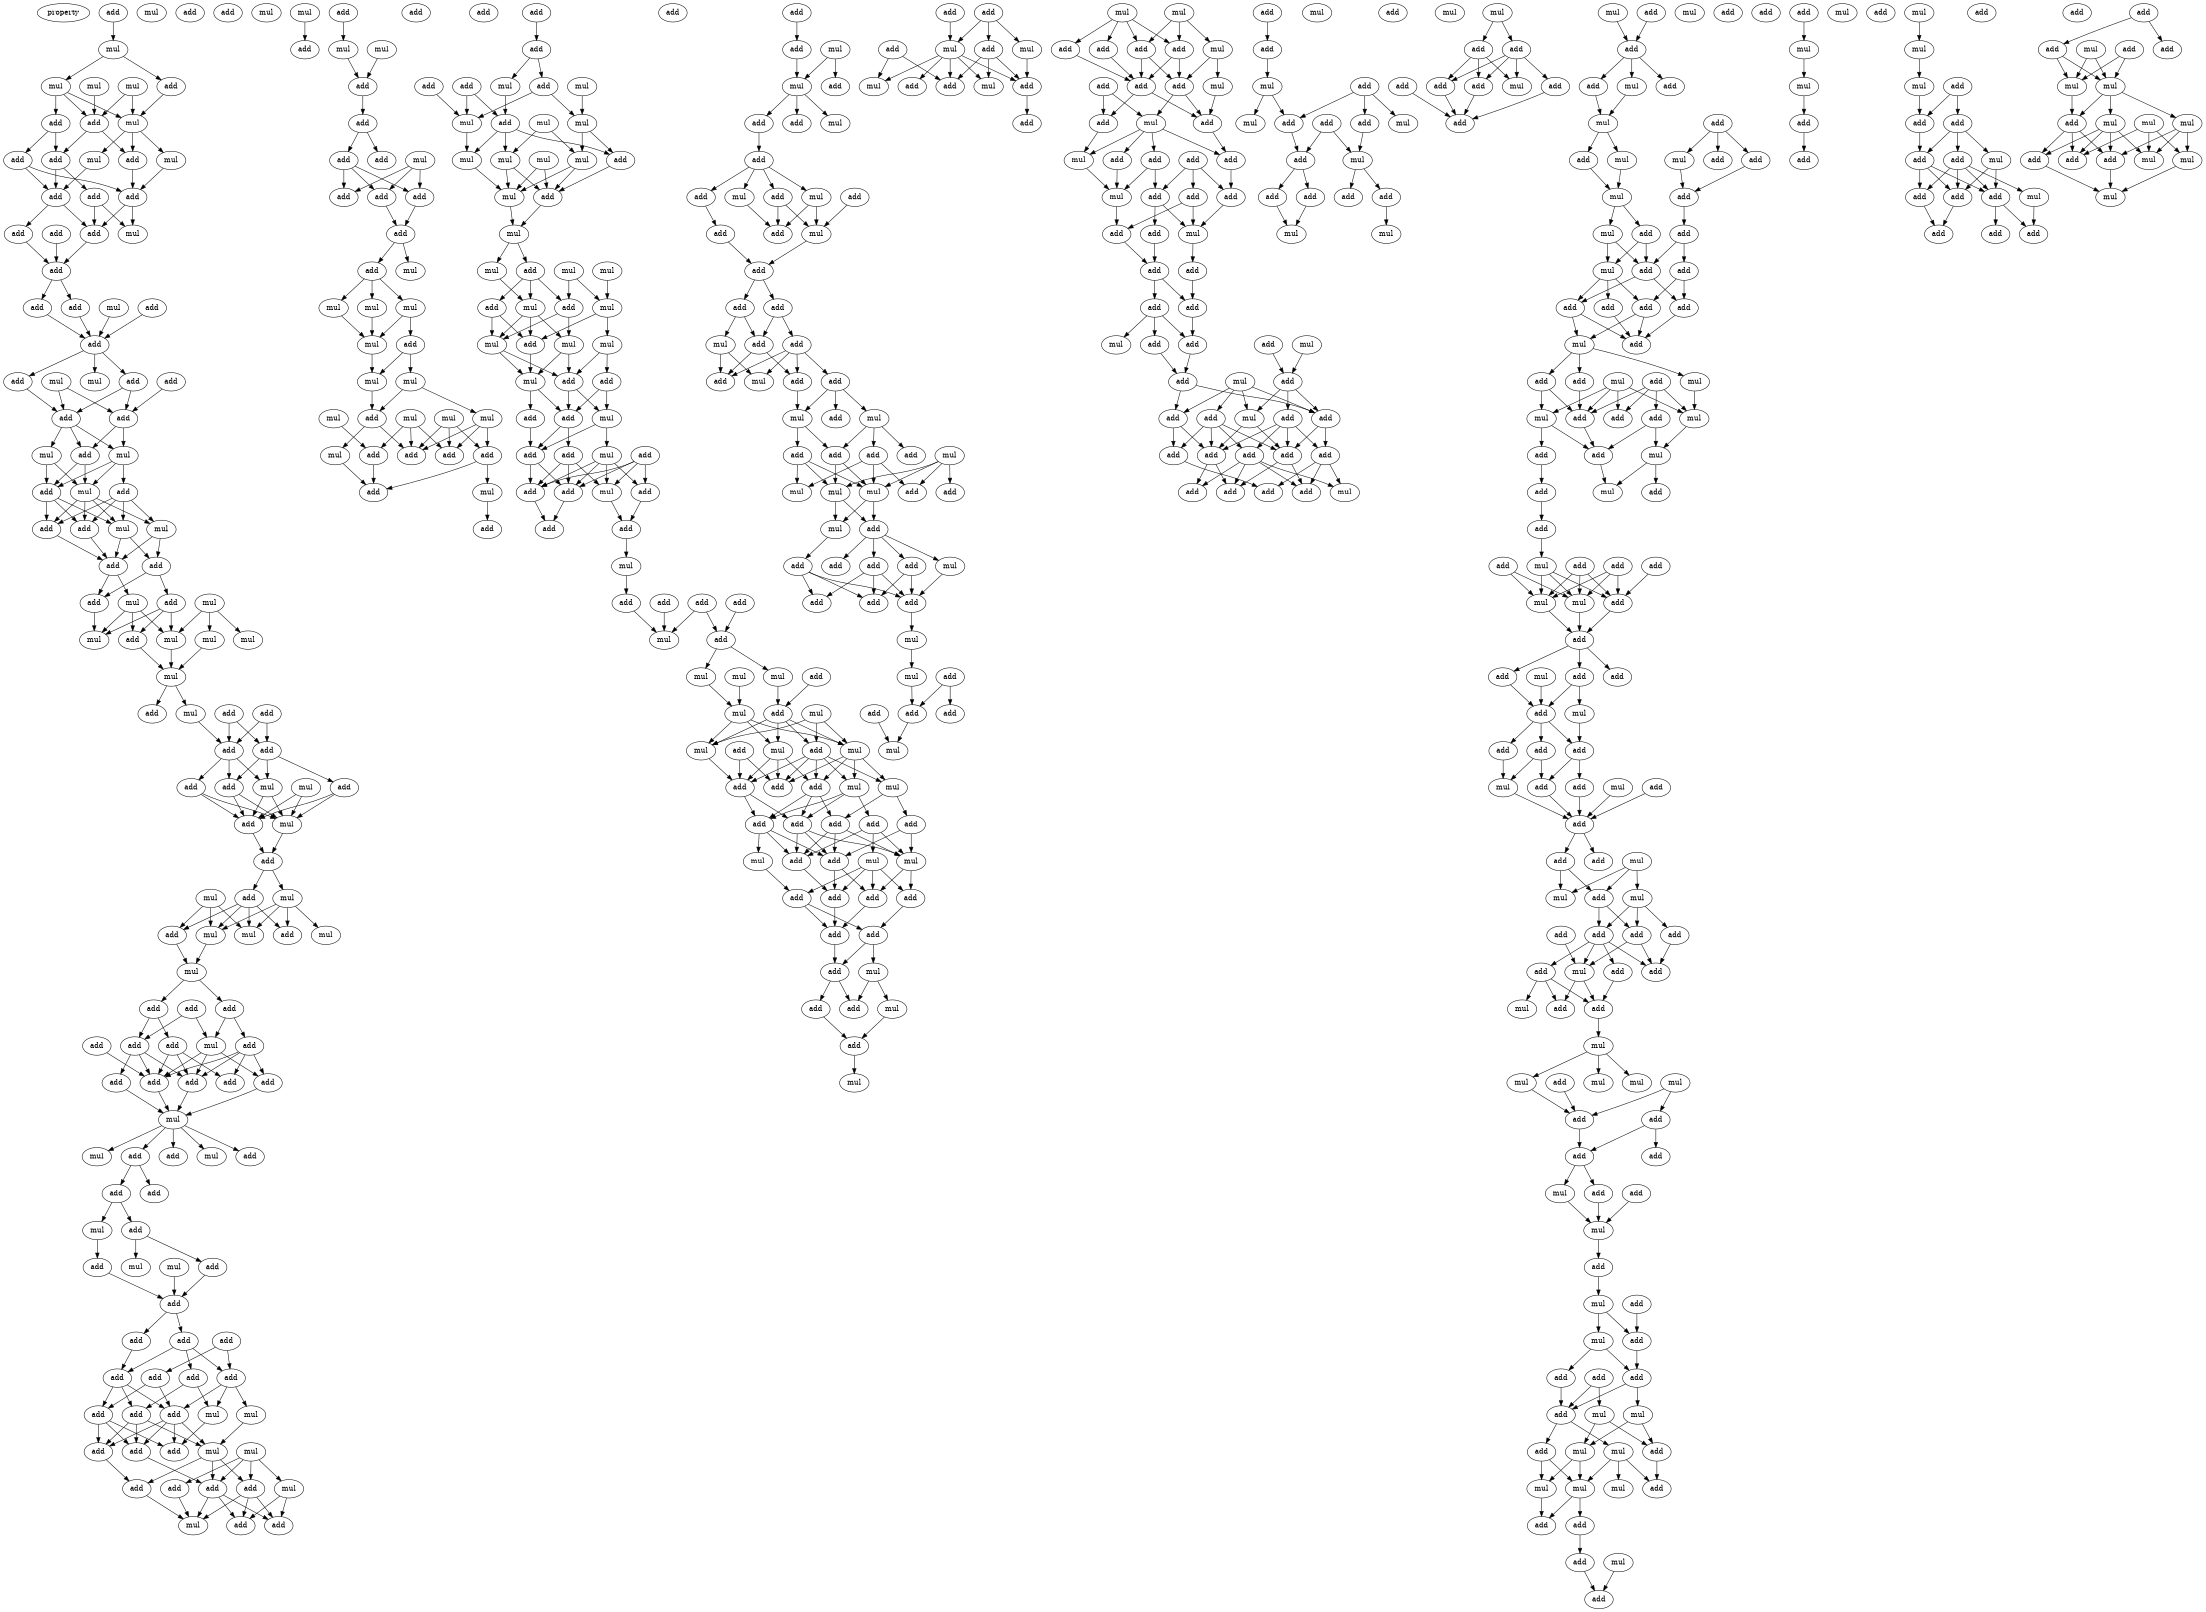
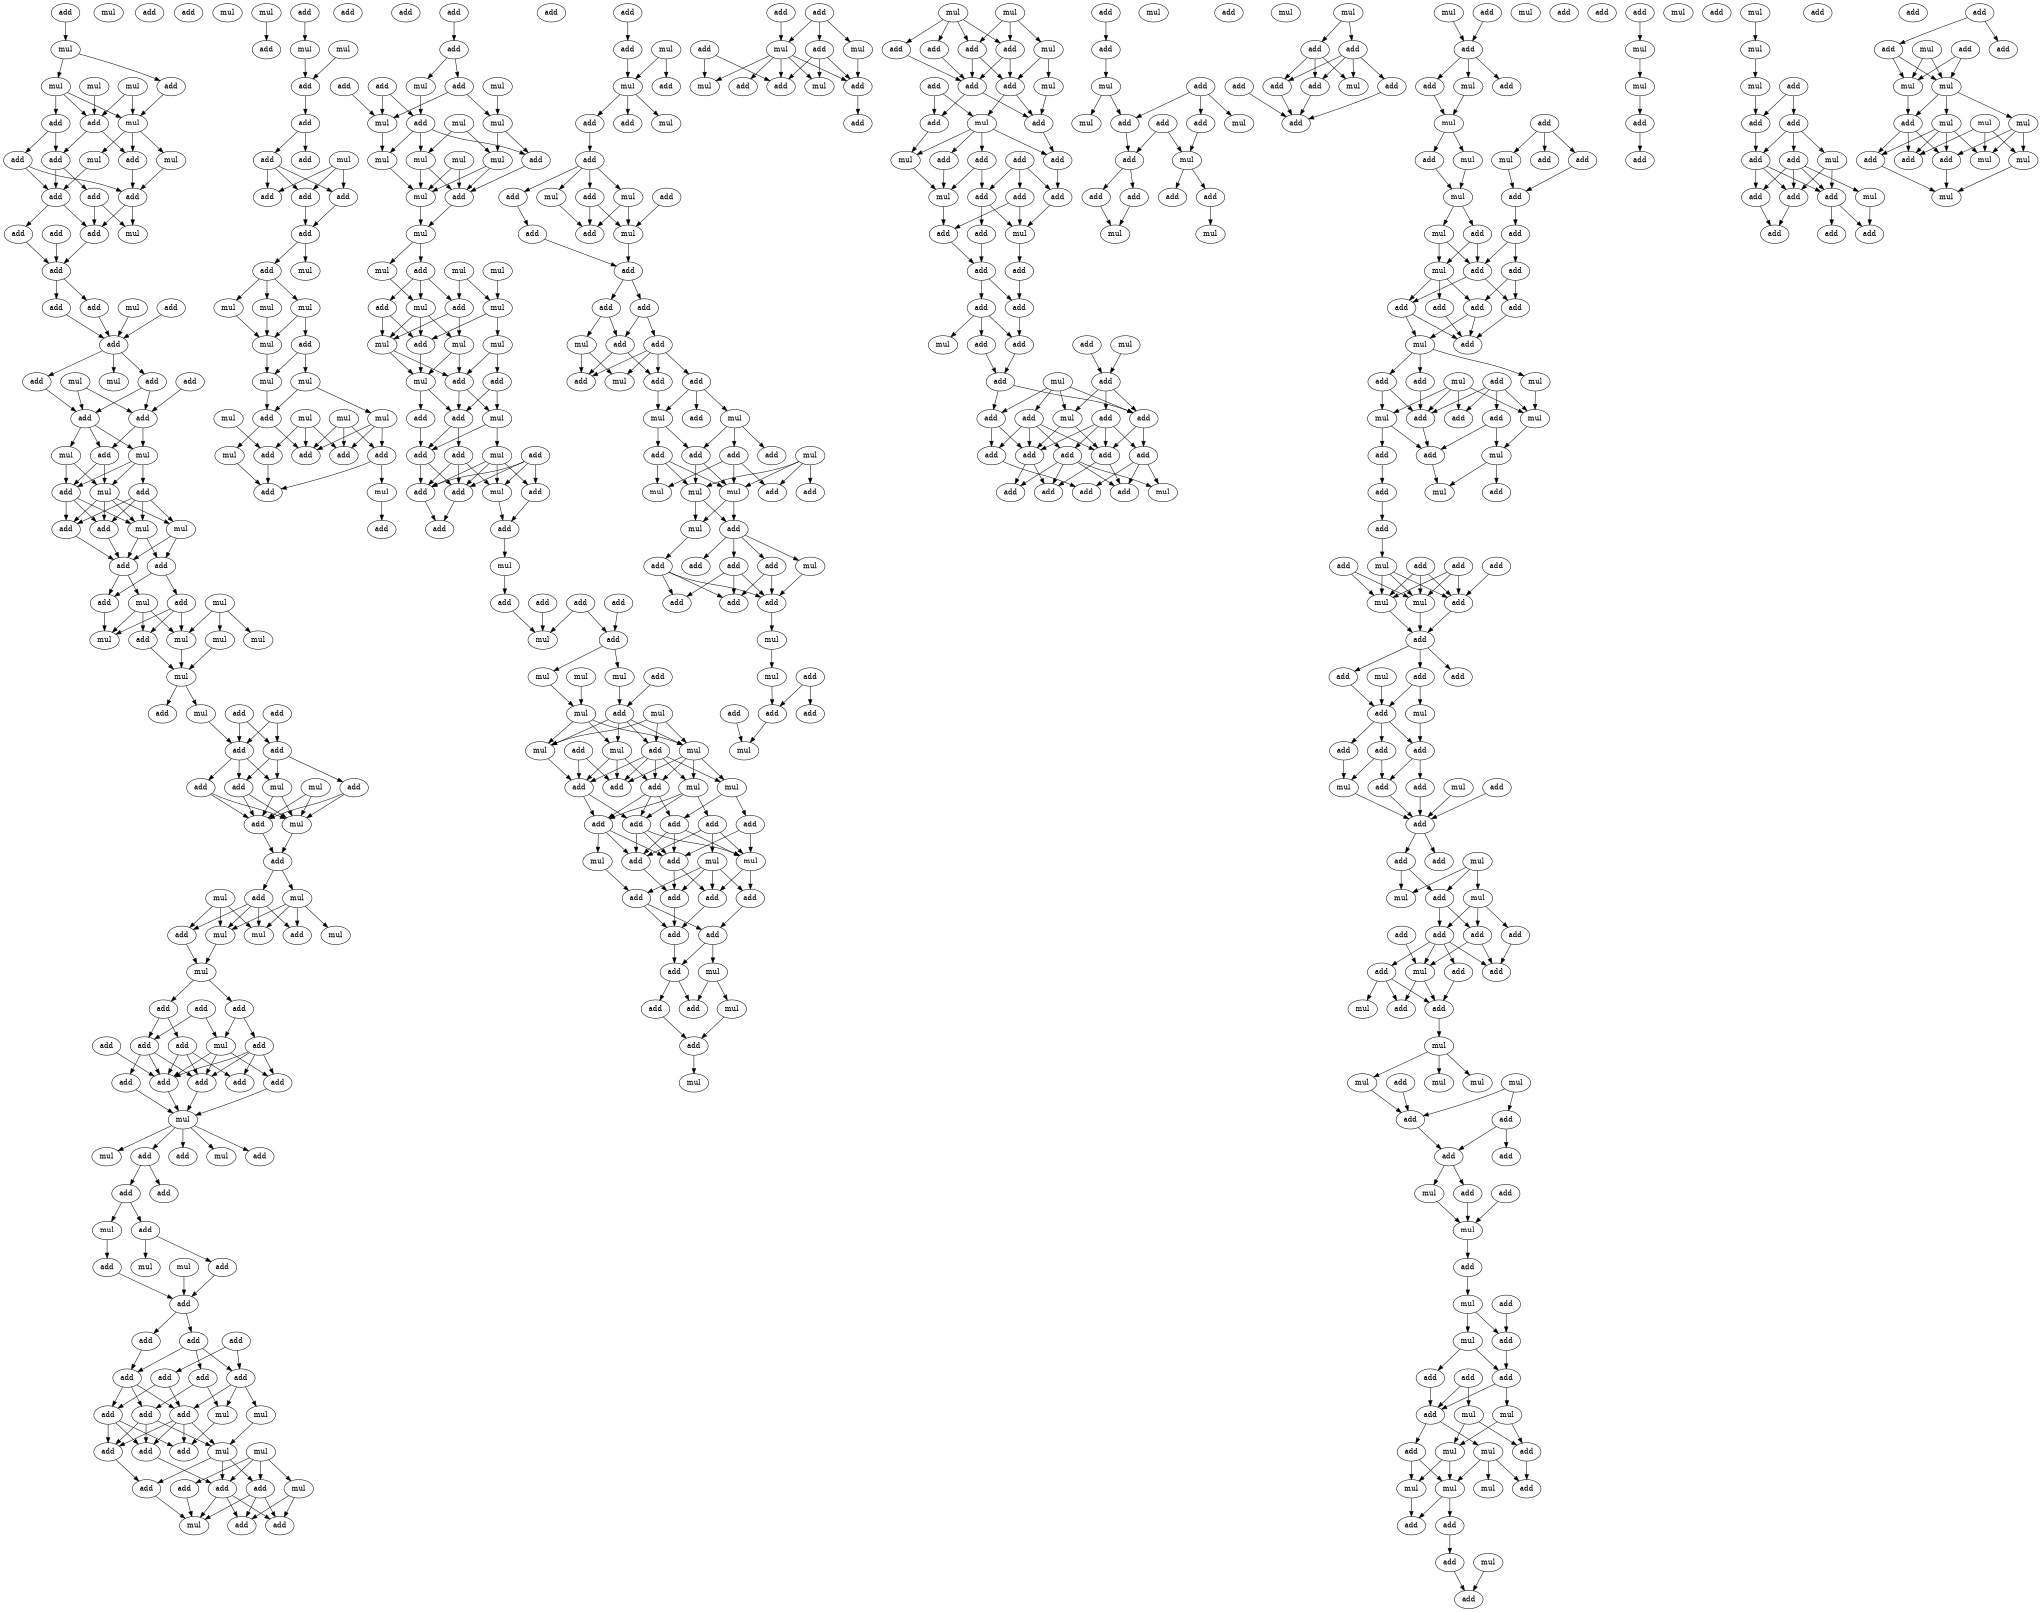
(64, 13) -> none
